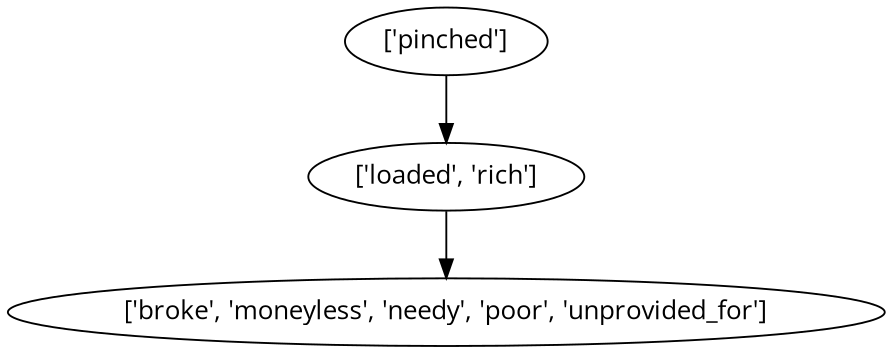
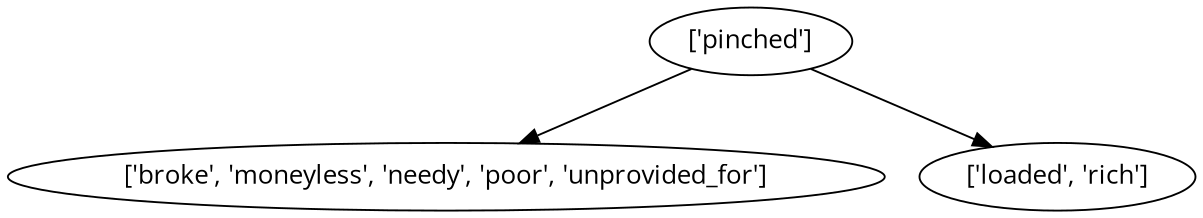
(446, 235) -> (614, 102)
